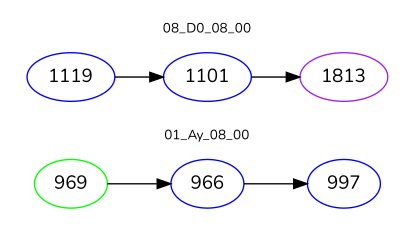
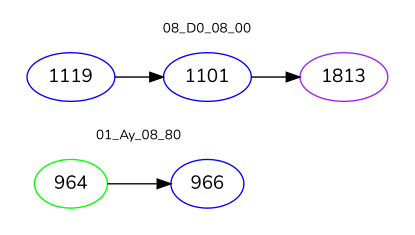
(207, 136) -> (139, 136)
(71, 184) -> (71, 184)
(344, 184) -> none
